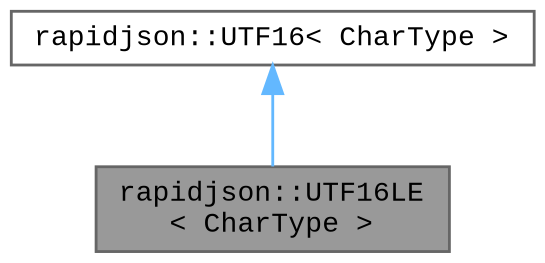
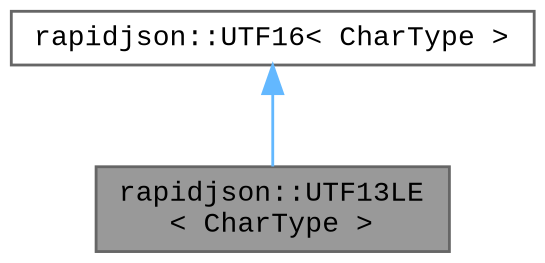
(273, 209) -> (273, 209)
